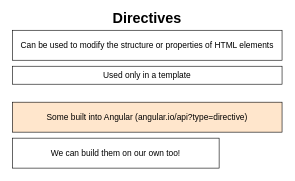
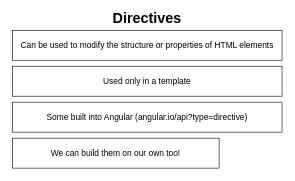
(147, 75) -> (147, 81)
(147, 117) -> (147, 117)
